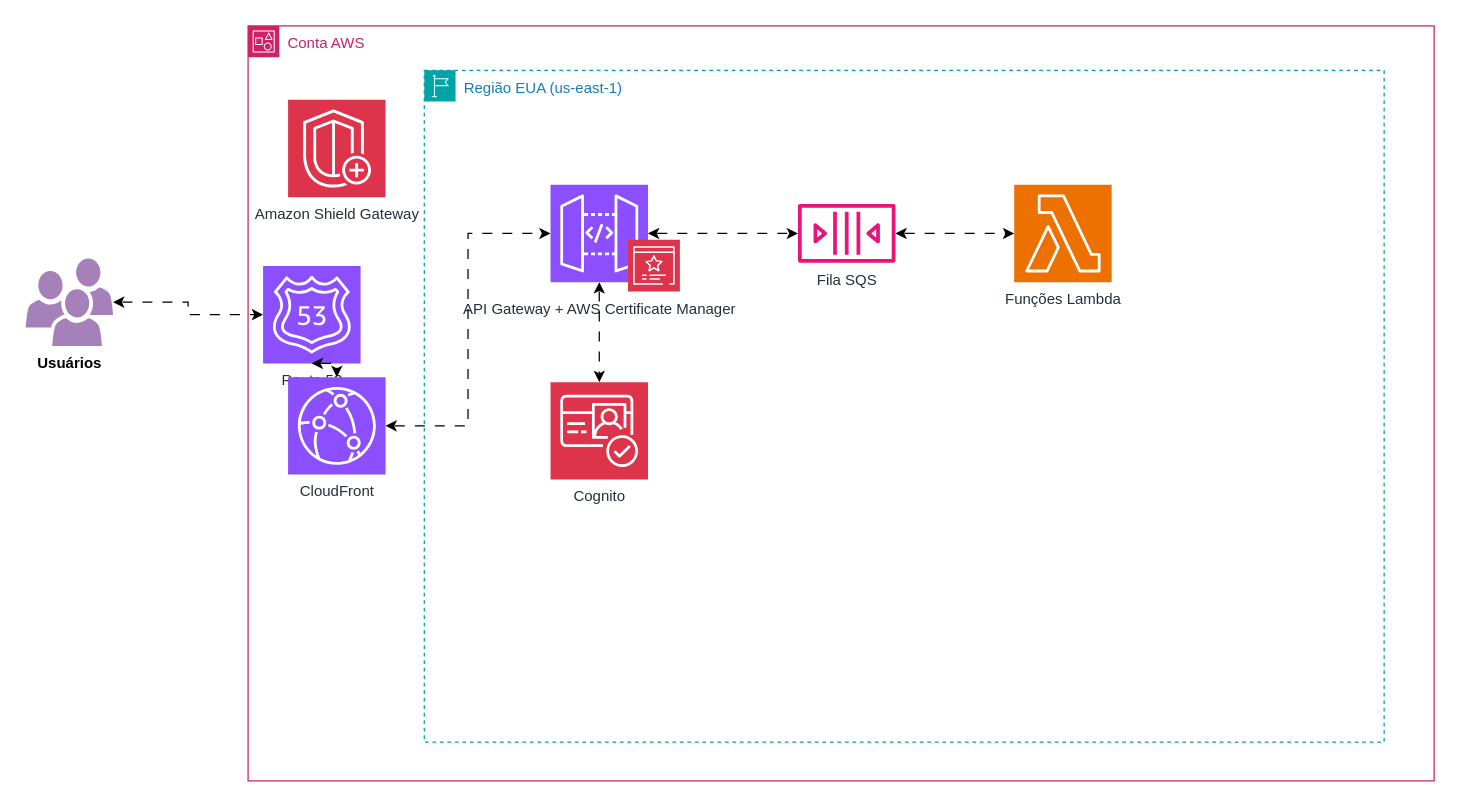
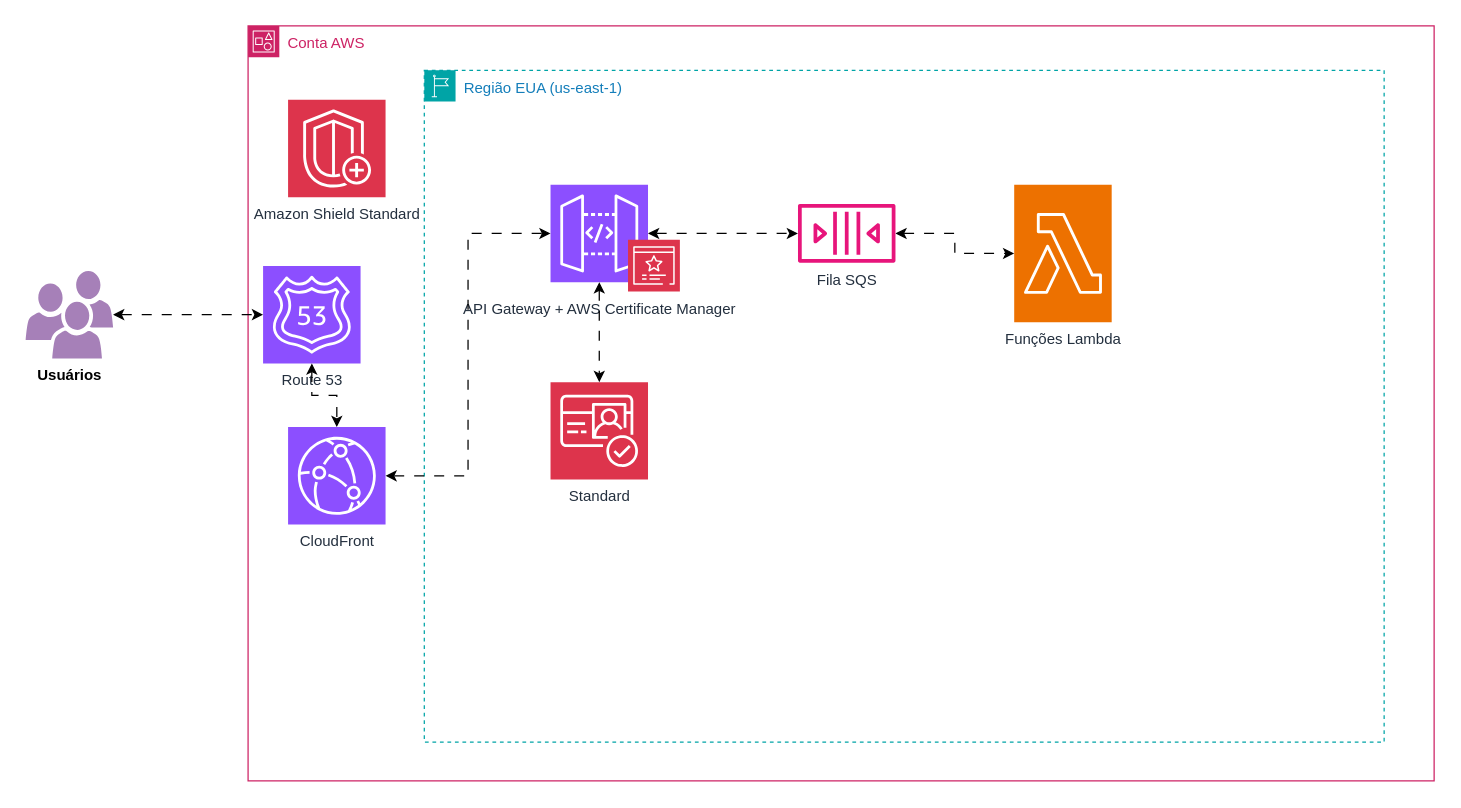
(338, 215) -> (338, 215)
(1063, 233) -> (1063, 253)
(69, 302) -> (69, 314)
(337, 426) -> (337, 476)
(600, 497) -> (600, 497)
